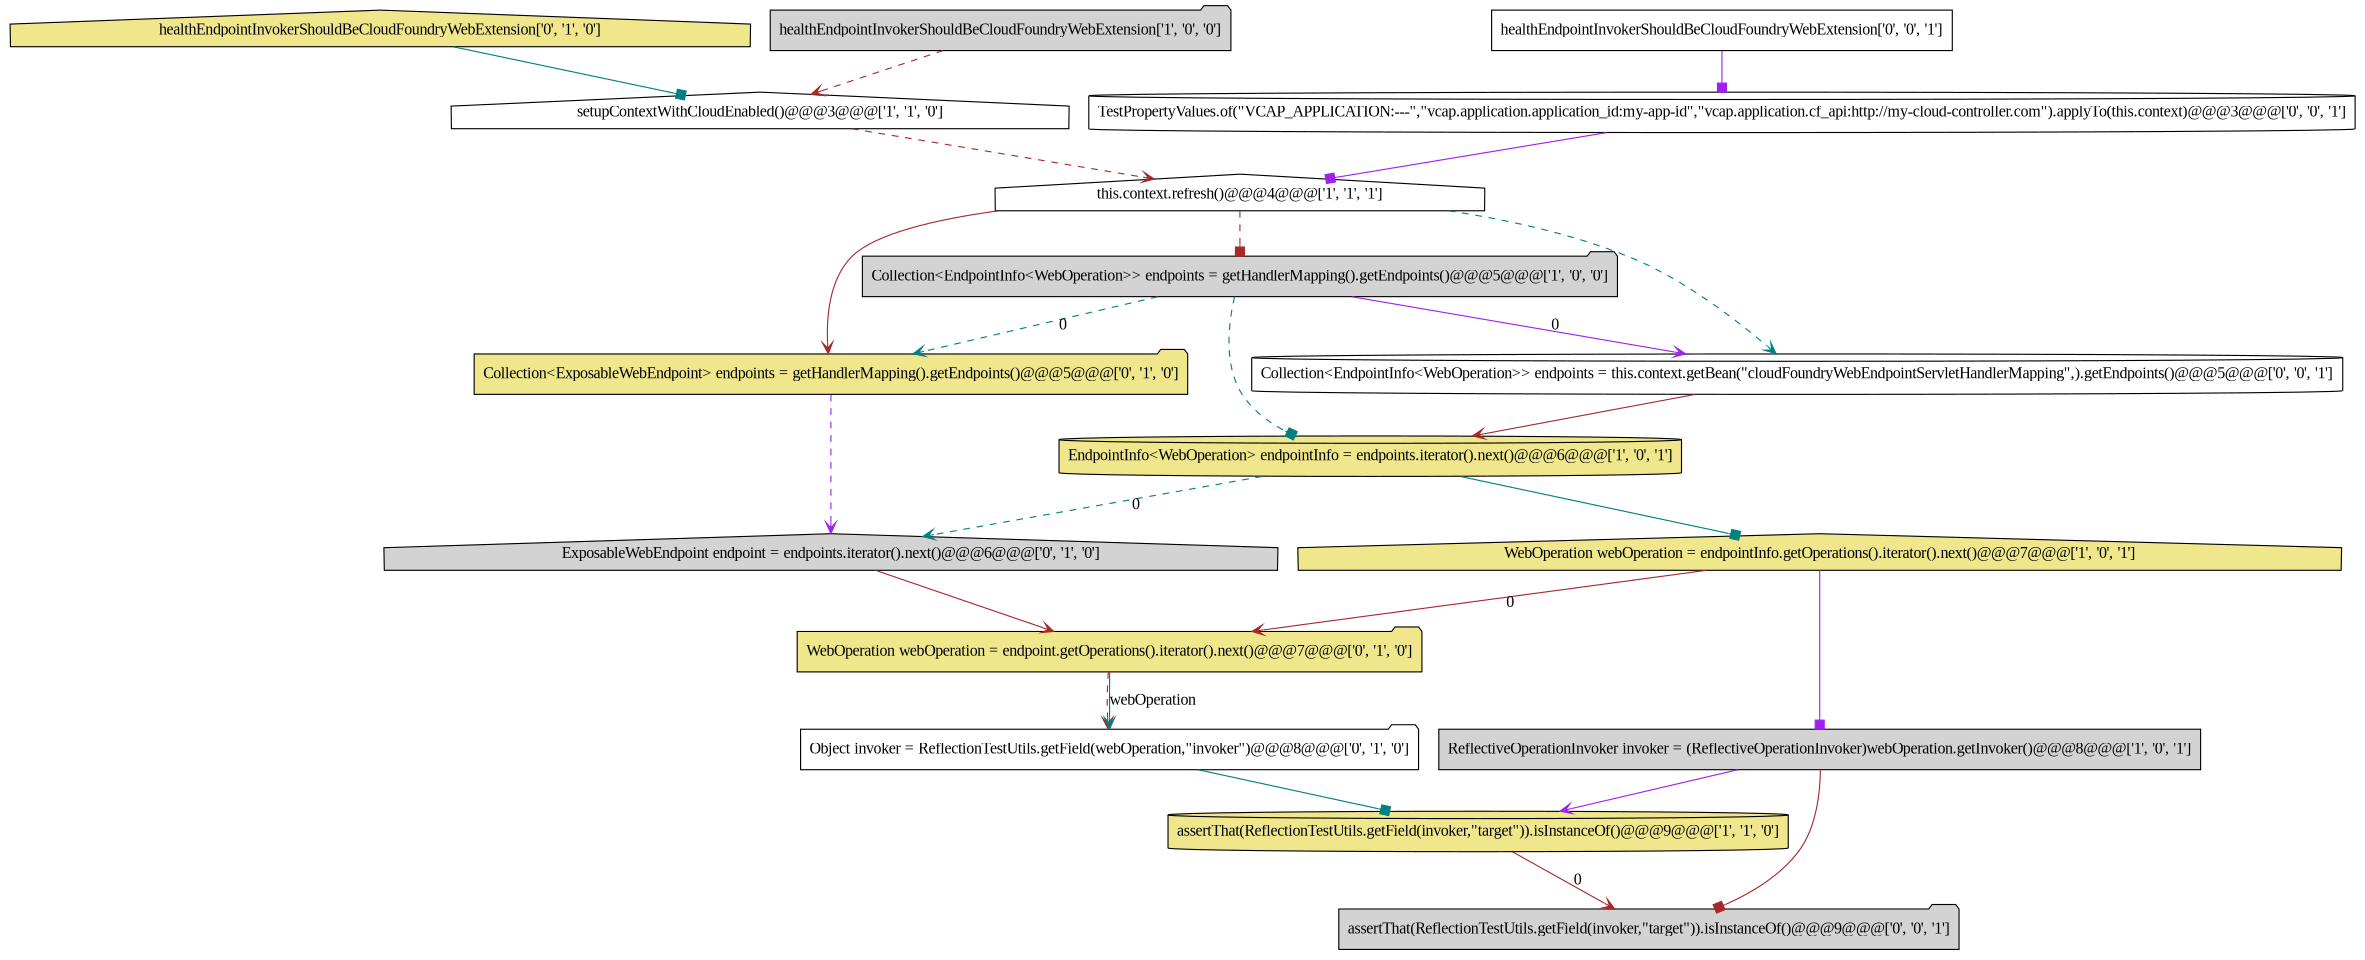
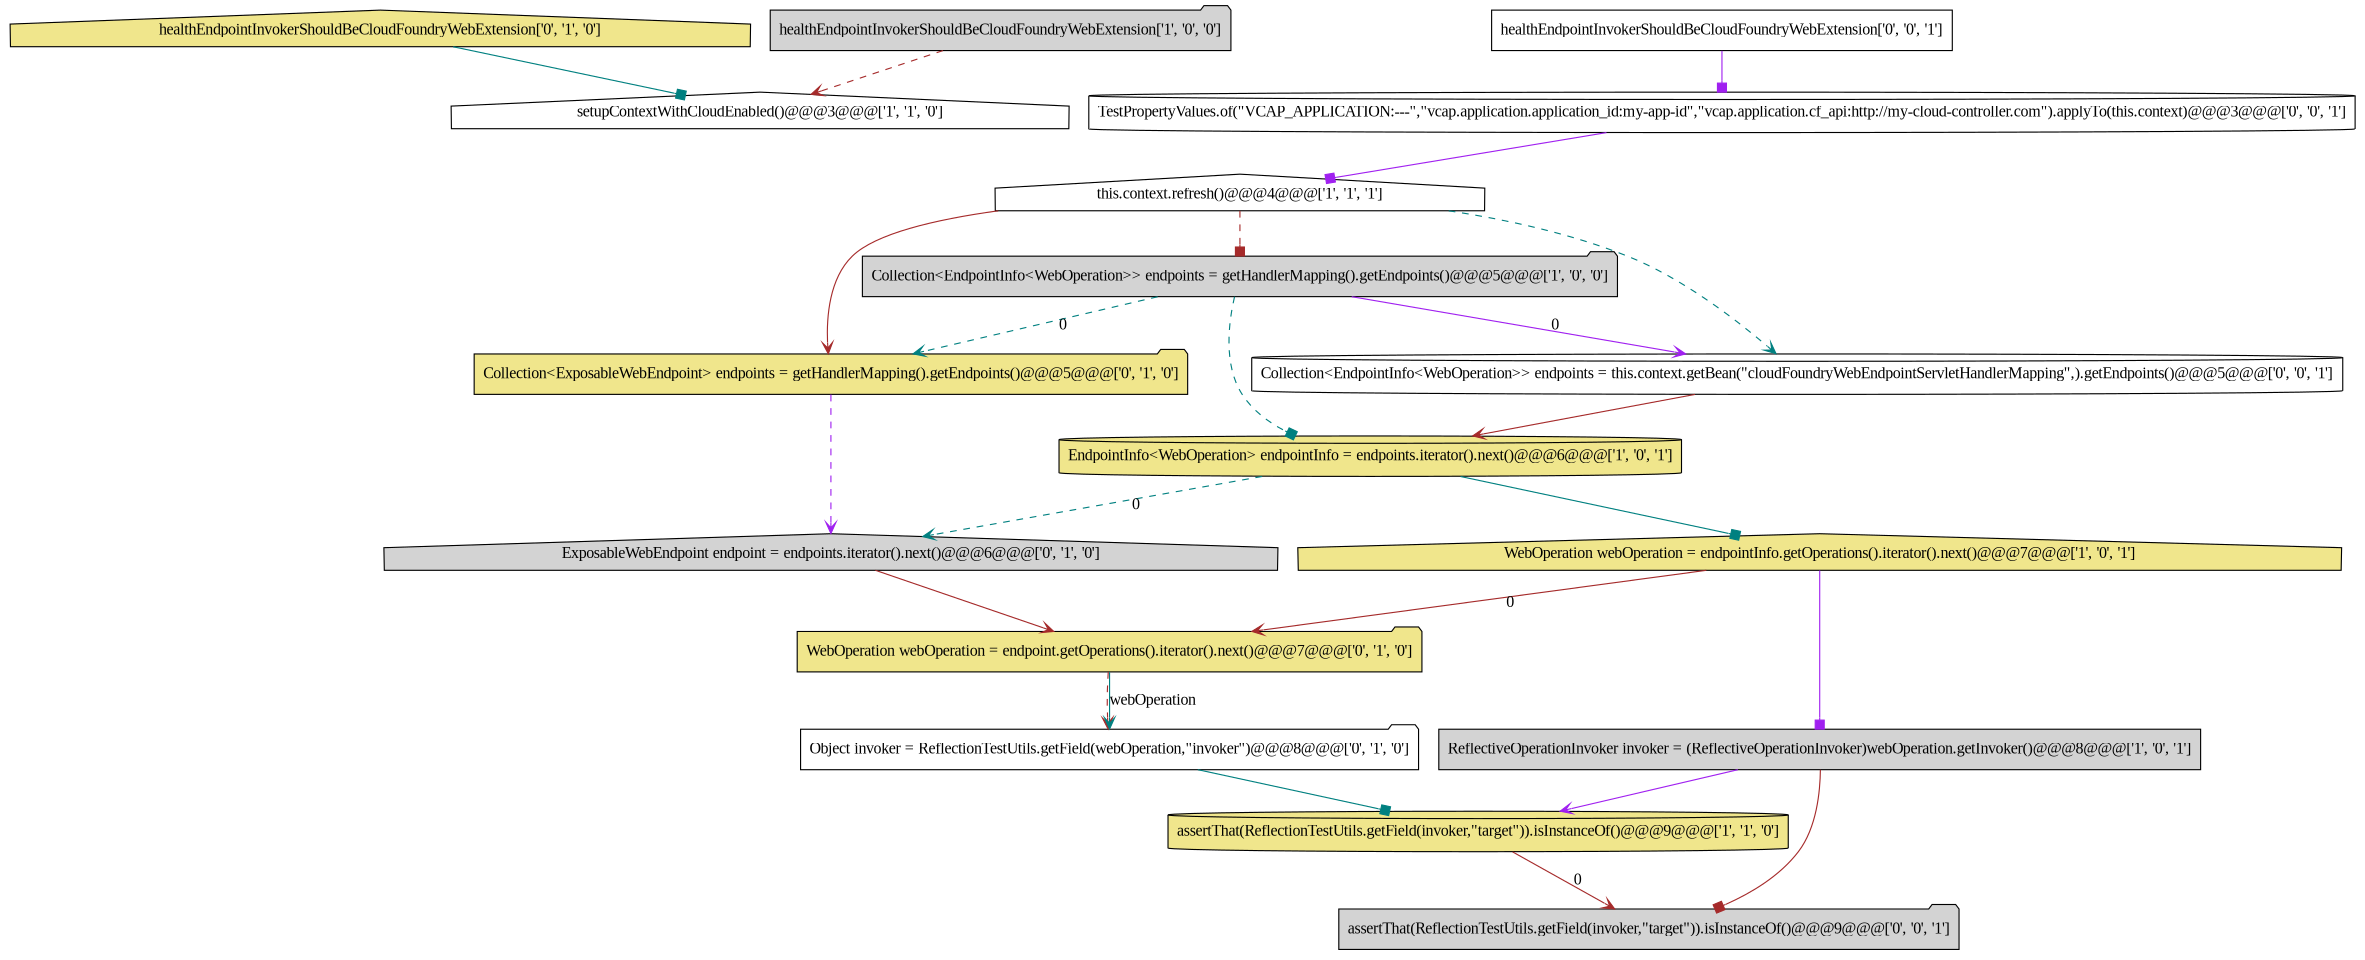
(997, 153) -> none
